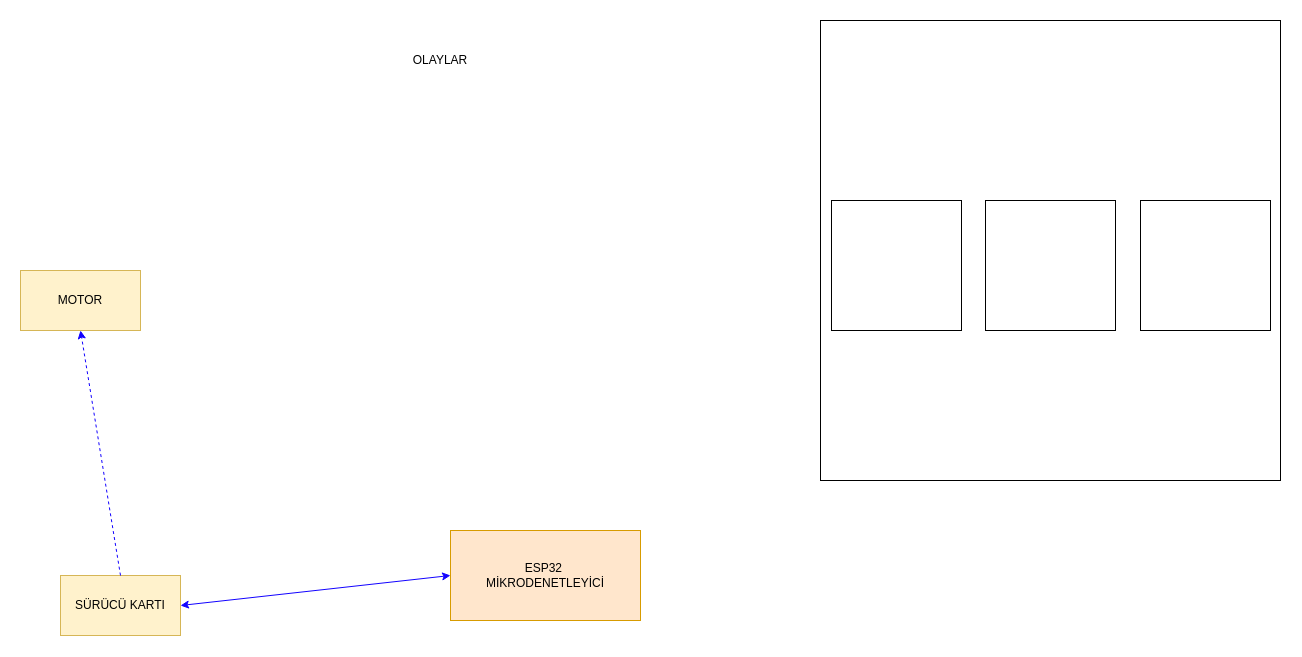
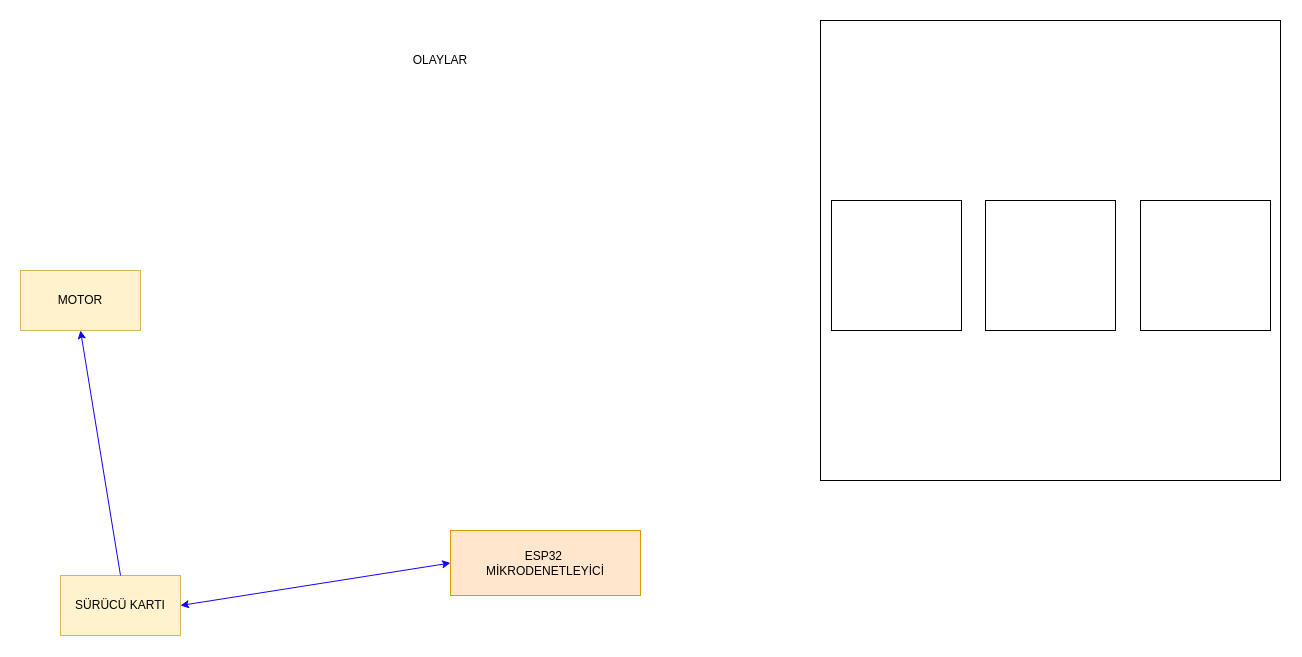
(101, 455) -> (101, 455)
(546, 576) -> (546, 563)
